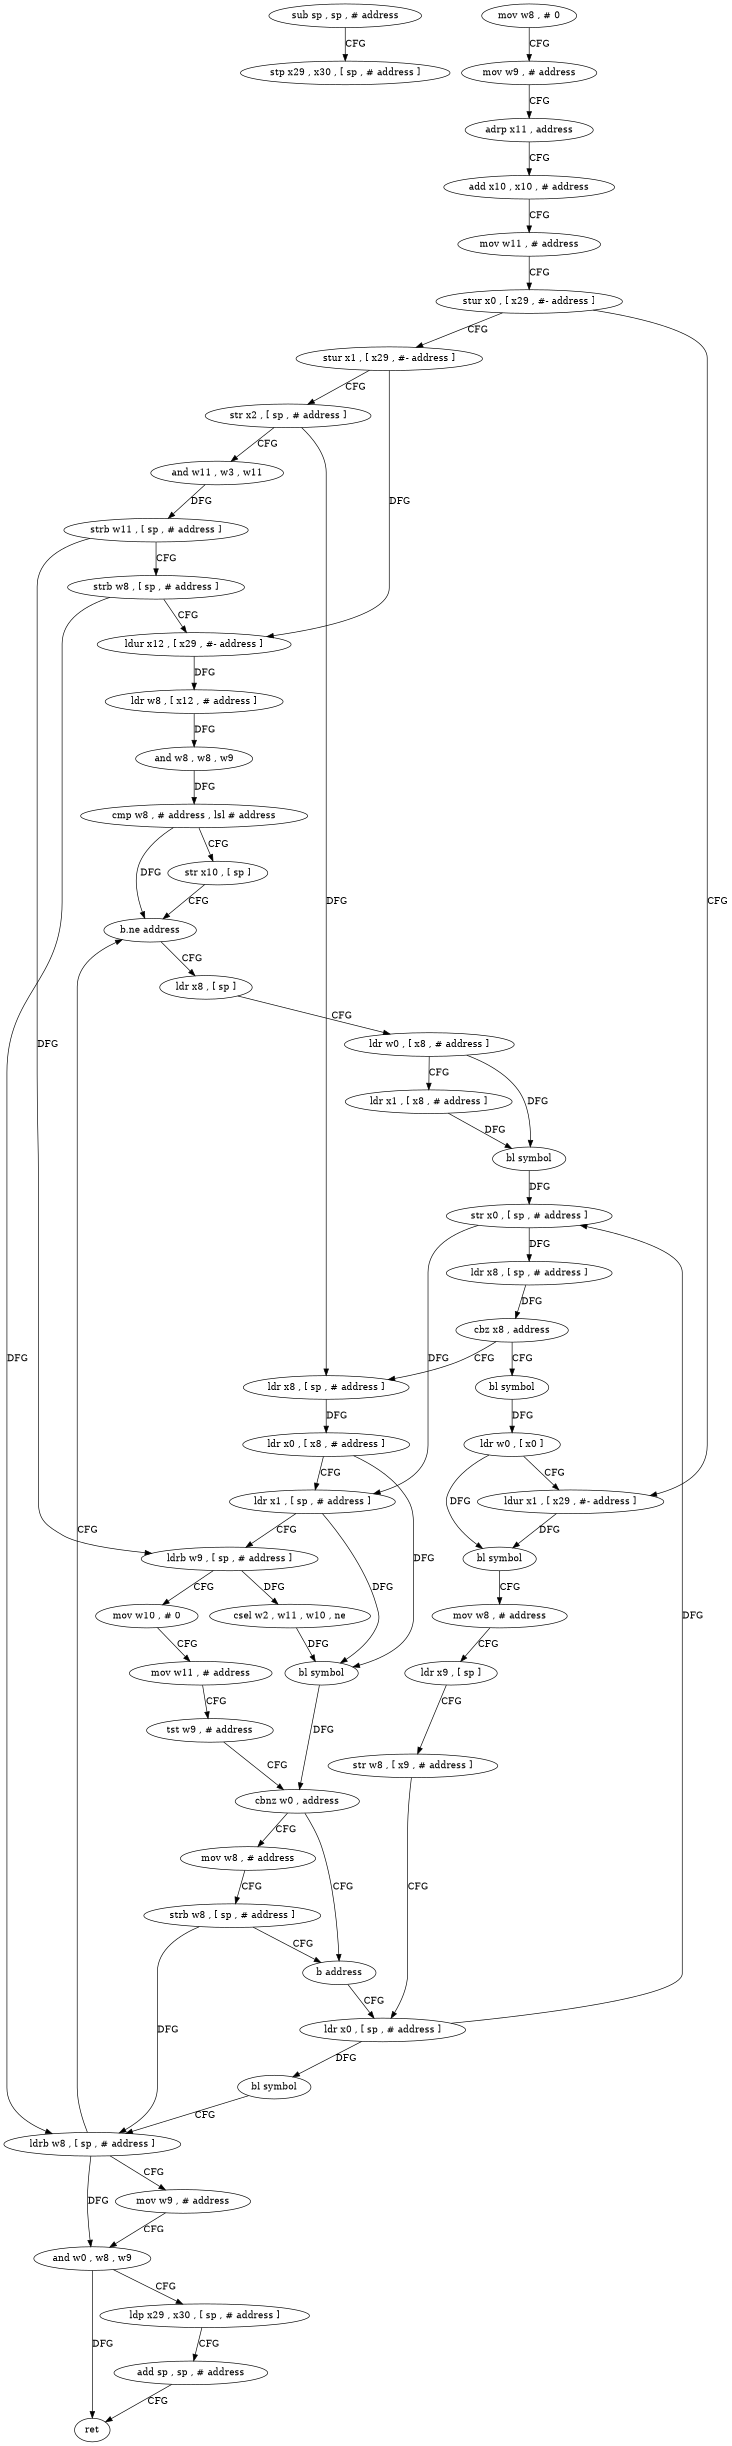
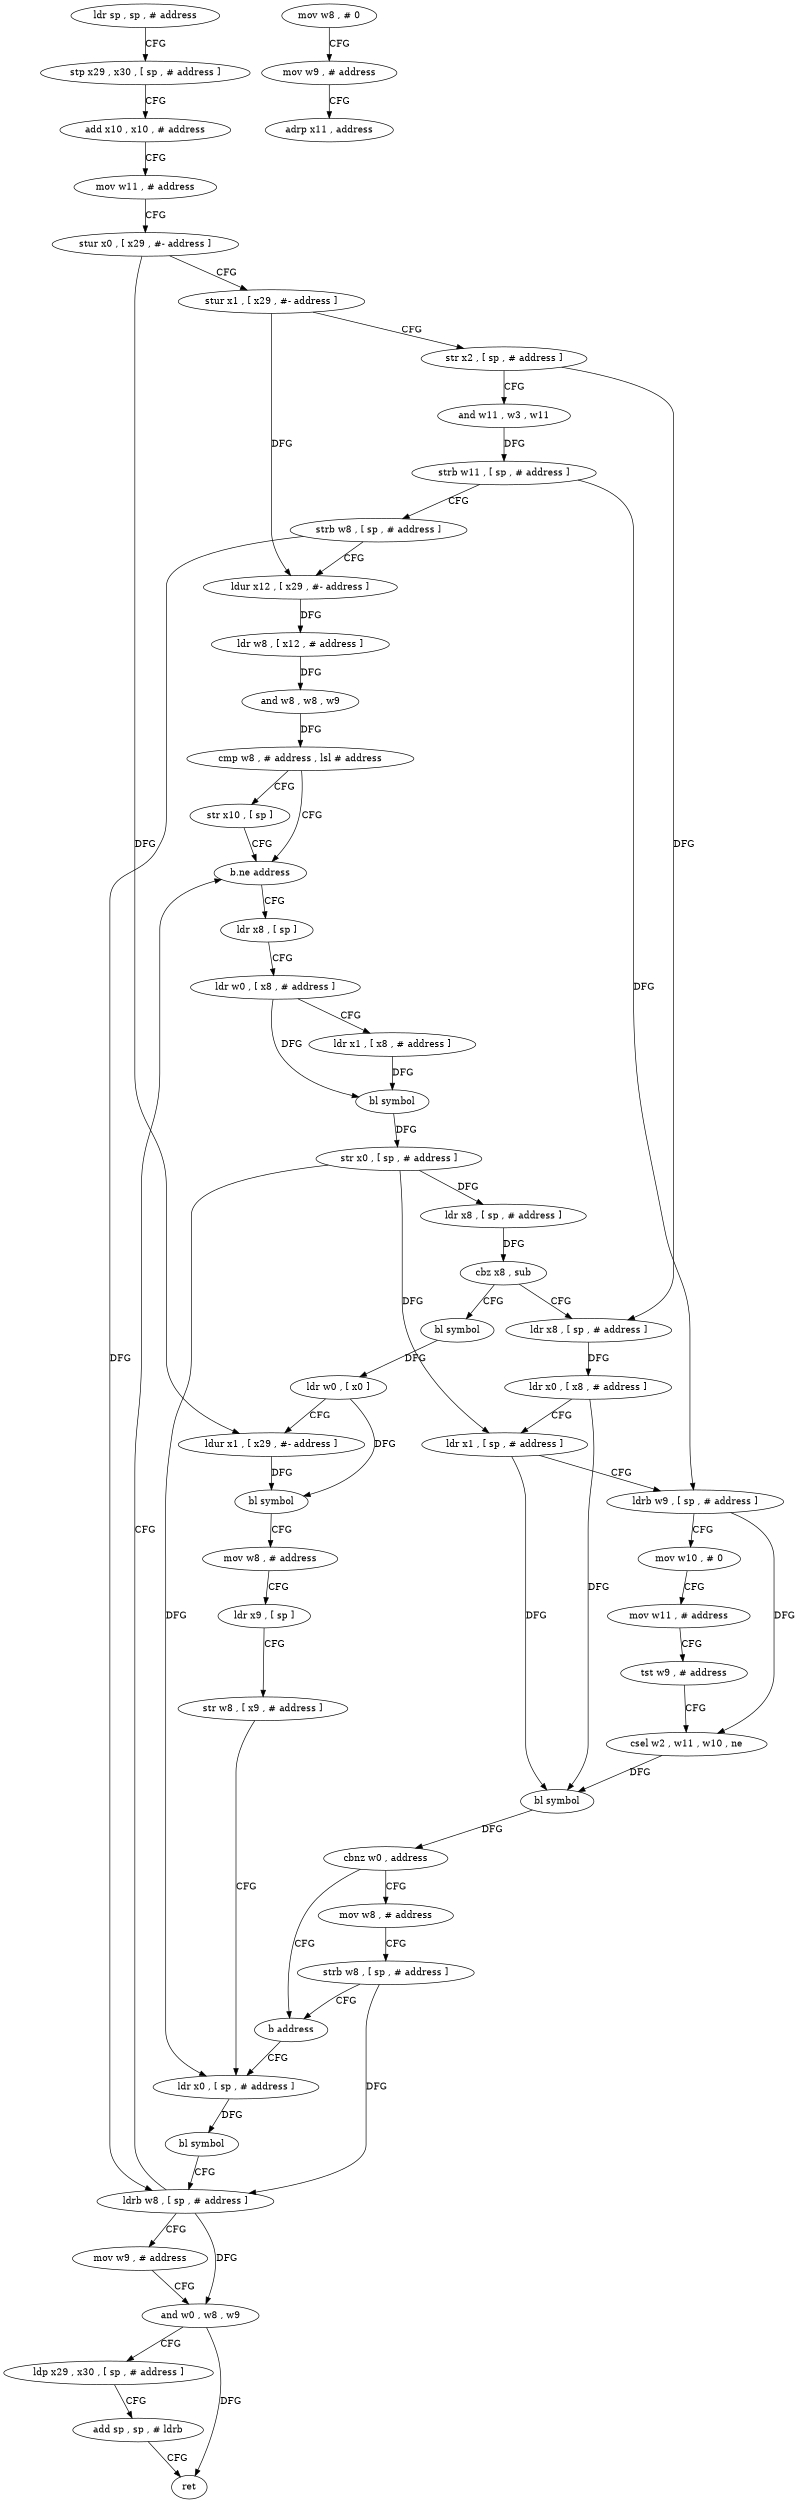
(345, 16) -> (145, 16)
(529, 155) -> (145, 98)
(151, 873) -> (312, 816)
(718, 902) -> (146, 845)
(512, 1330) -> (503, 1273)
(682, 1688) -> (166, 1574)
(251, 1764) -> (685, 1705)
(191, 2373) -> (138, 2430)
